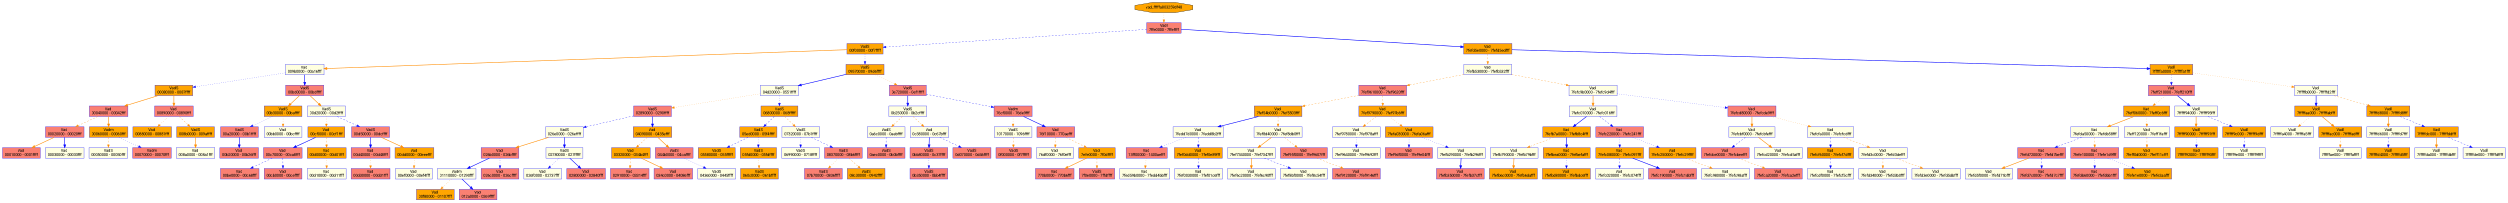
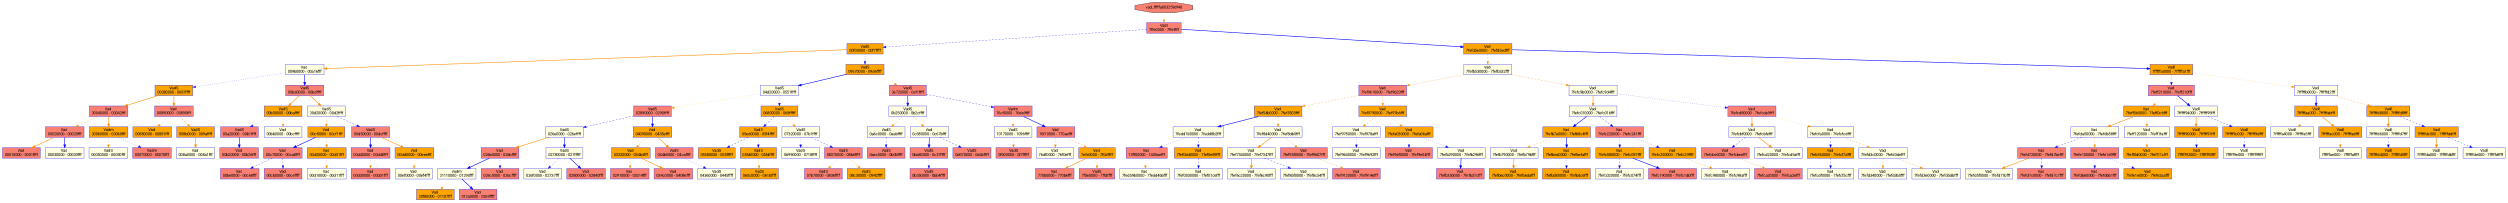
(1164, 8) -> (1164, 8)
